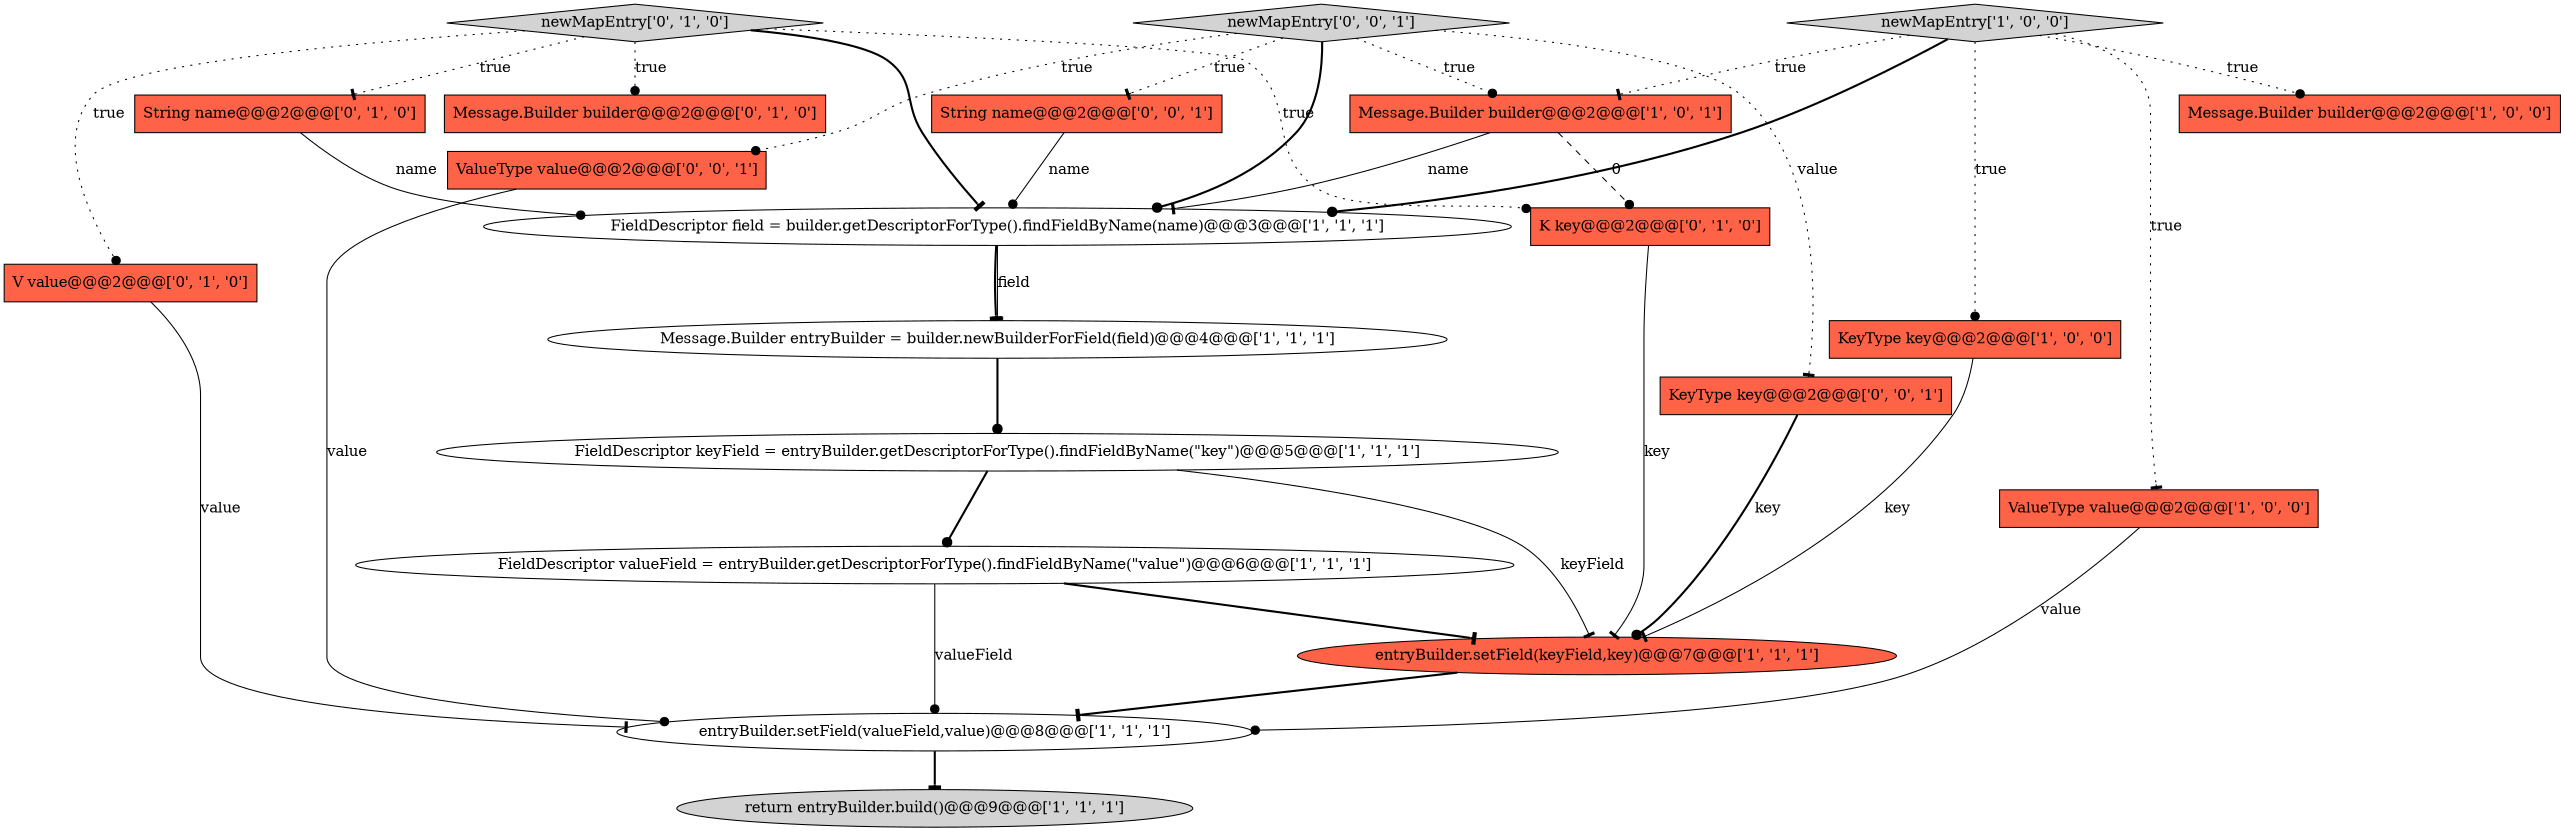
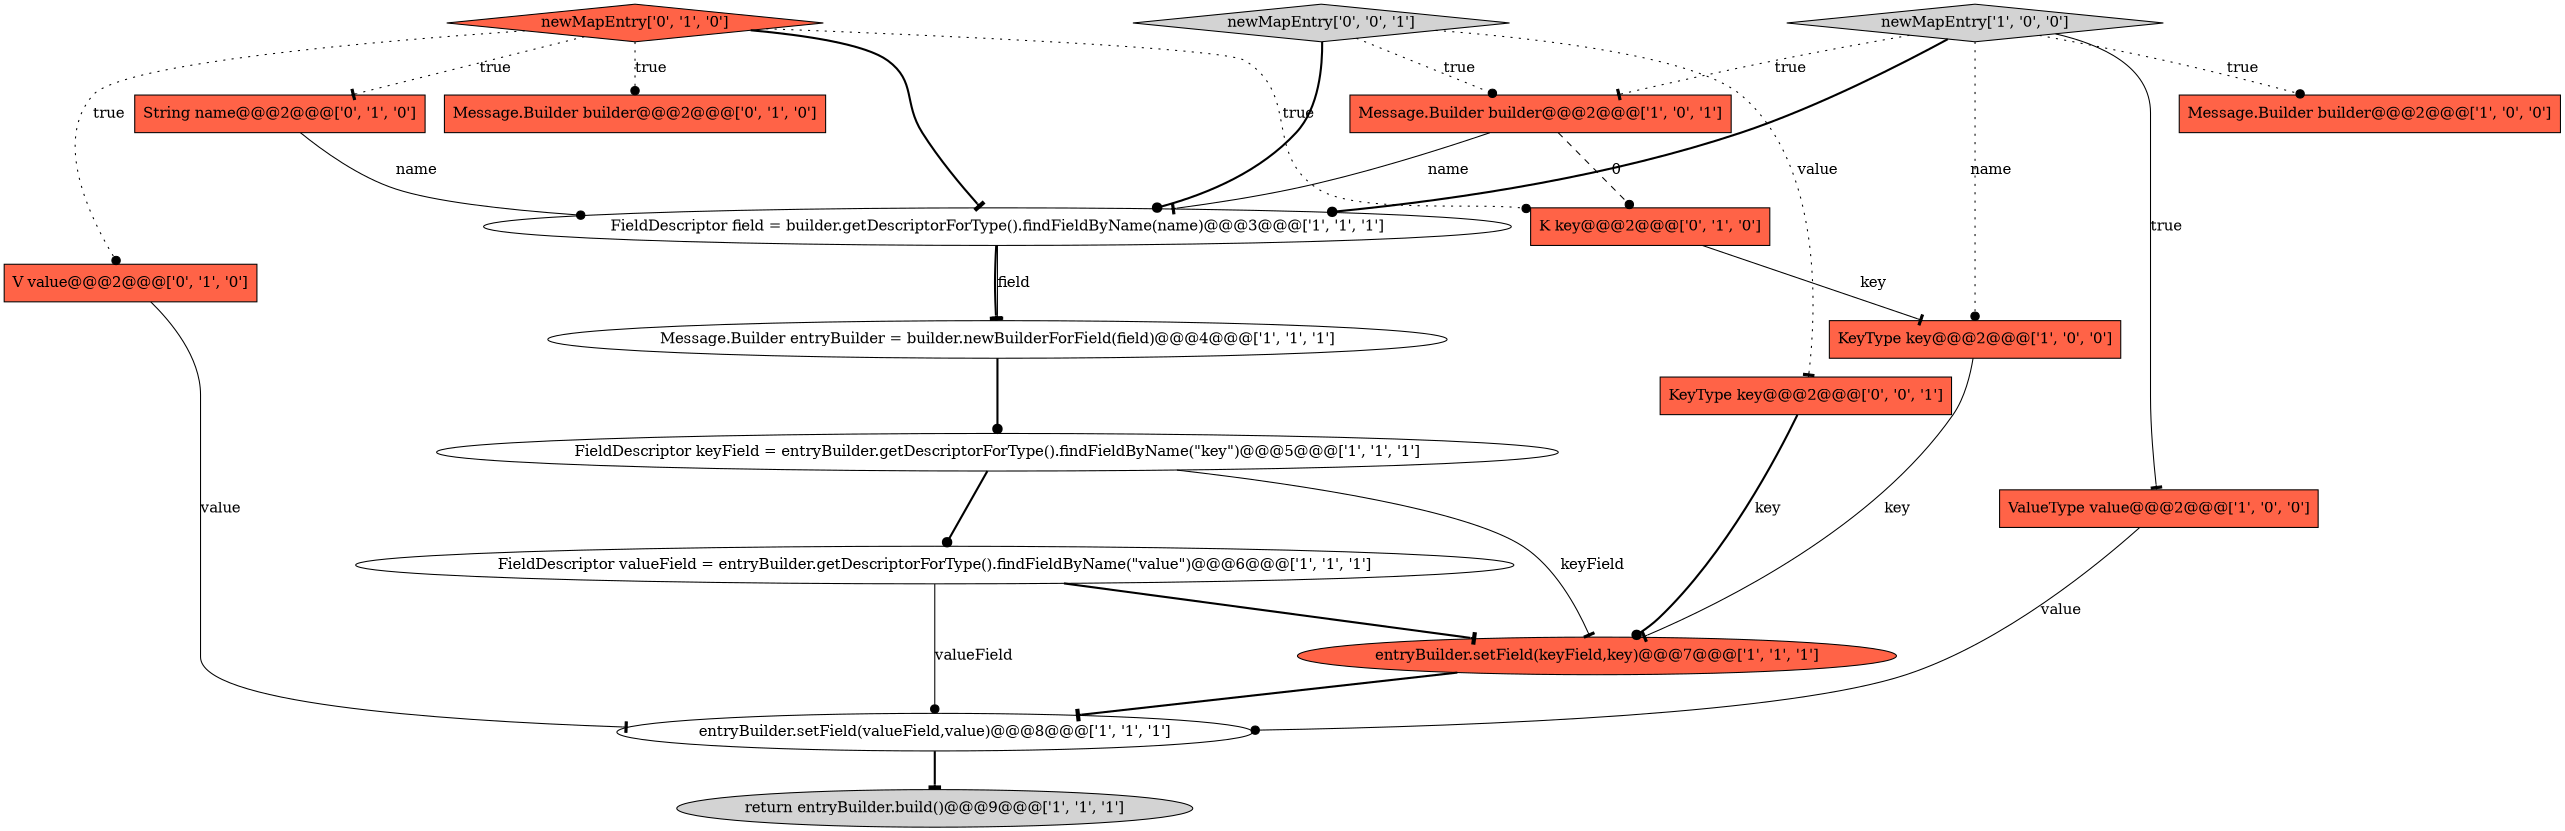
(635, 23) -> (635, 23)
(1077, 114) -> none
(607, 170) -> none
(1991, 170) -> (1991, 170)
(2151, 232) -> (2151, 232)
(1644, 443) -> (1805, 280)
